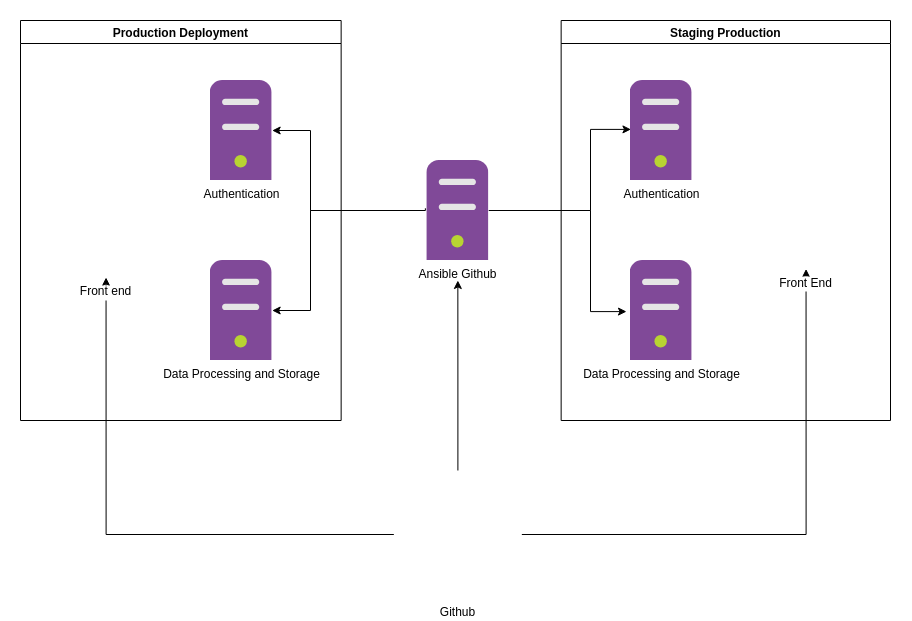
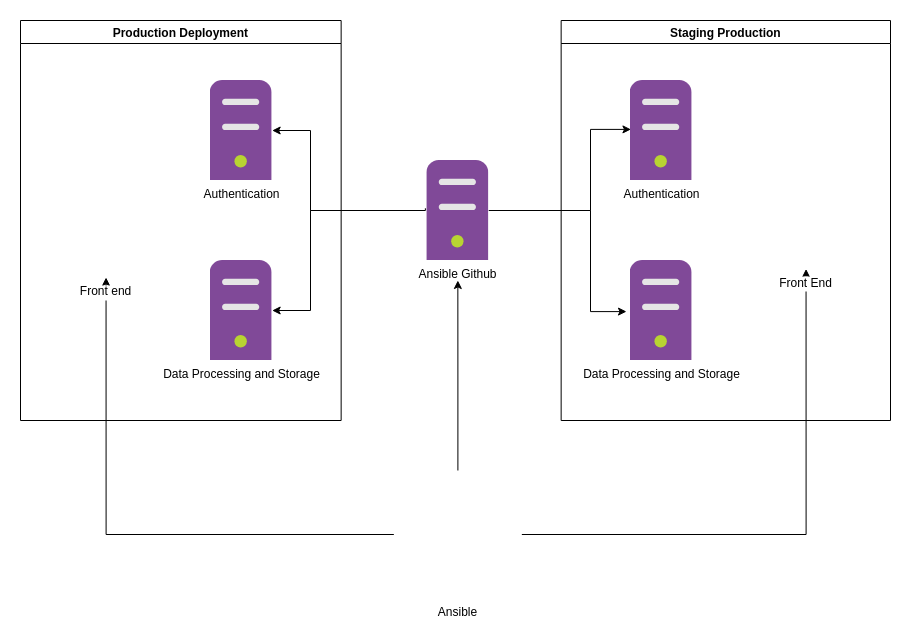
(458, 613) -> (458, 613)
